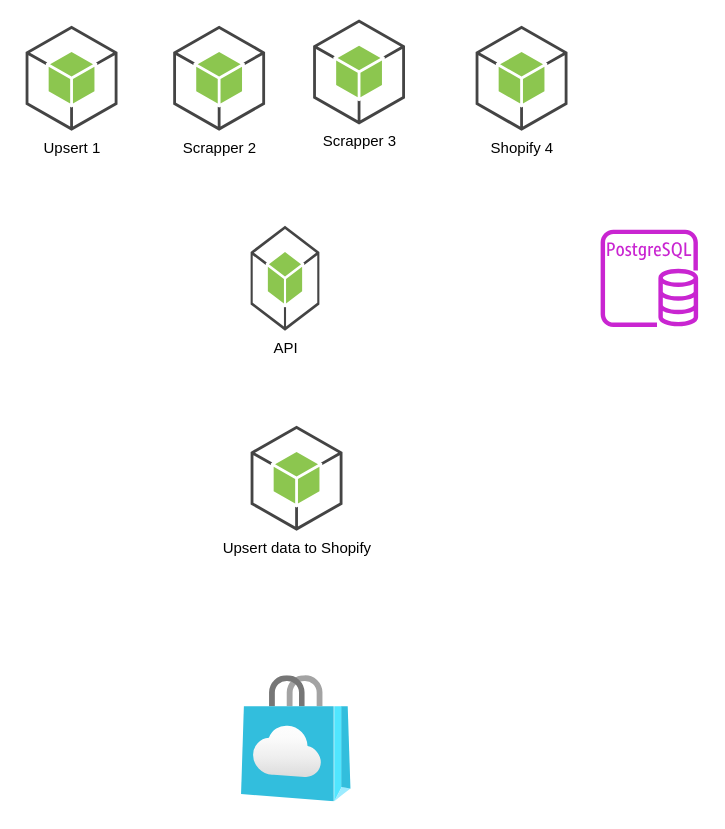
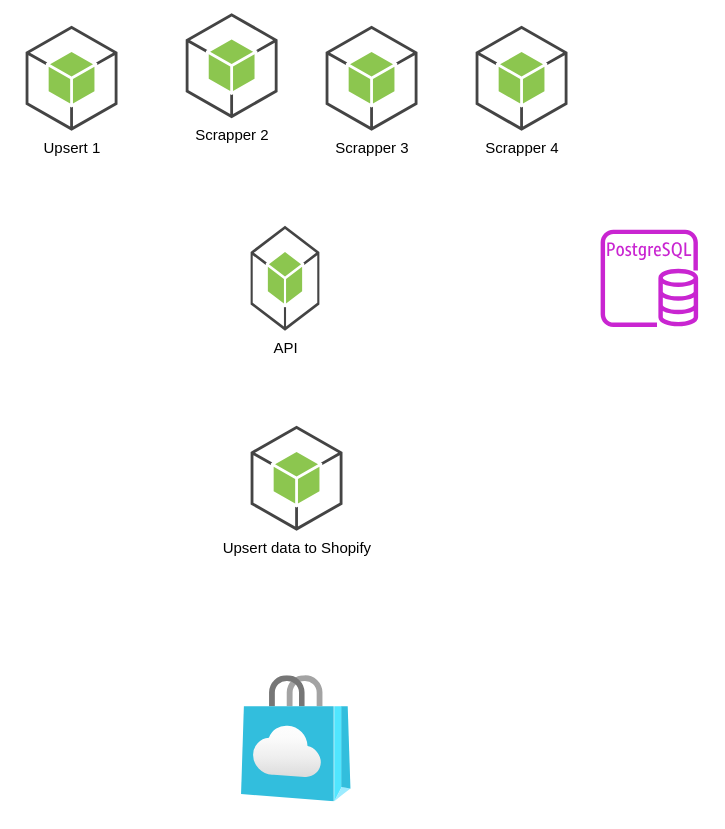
(359, 72) -> (372, 78)
(219, 78) -> (232, 66)
(523, 148) -> (523, 148)
